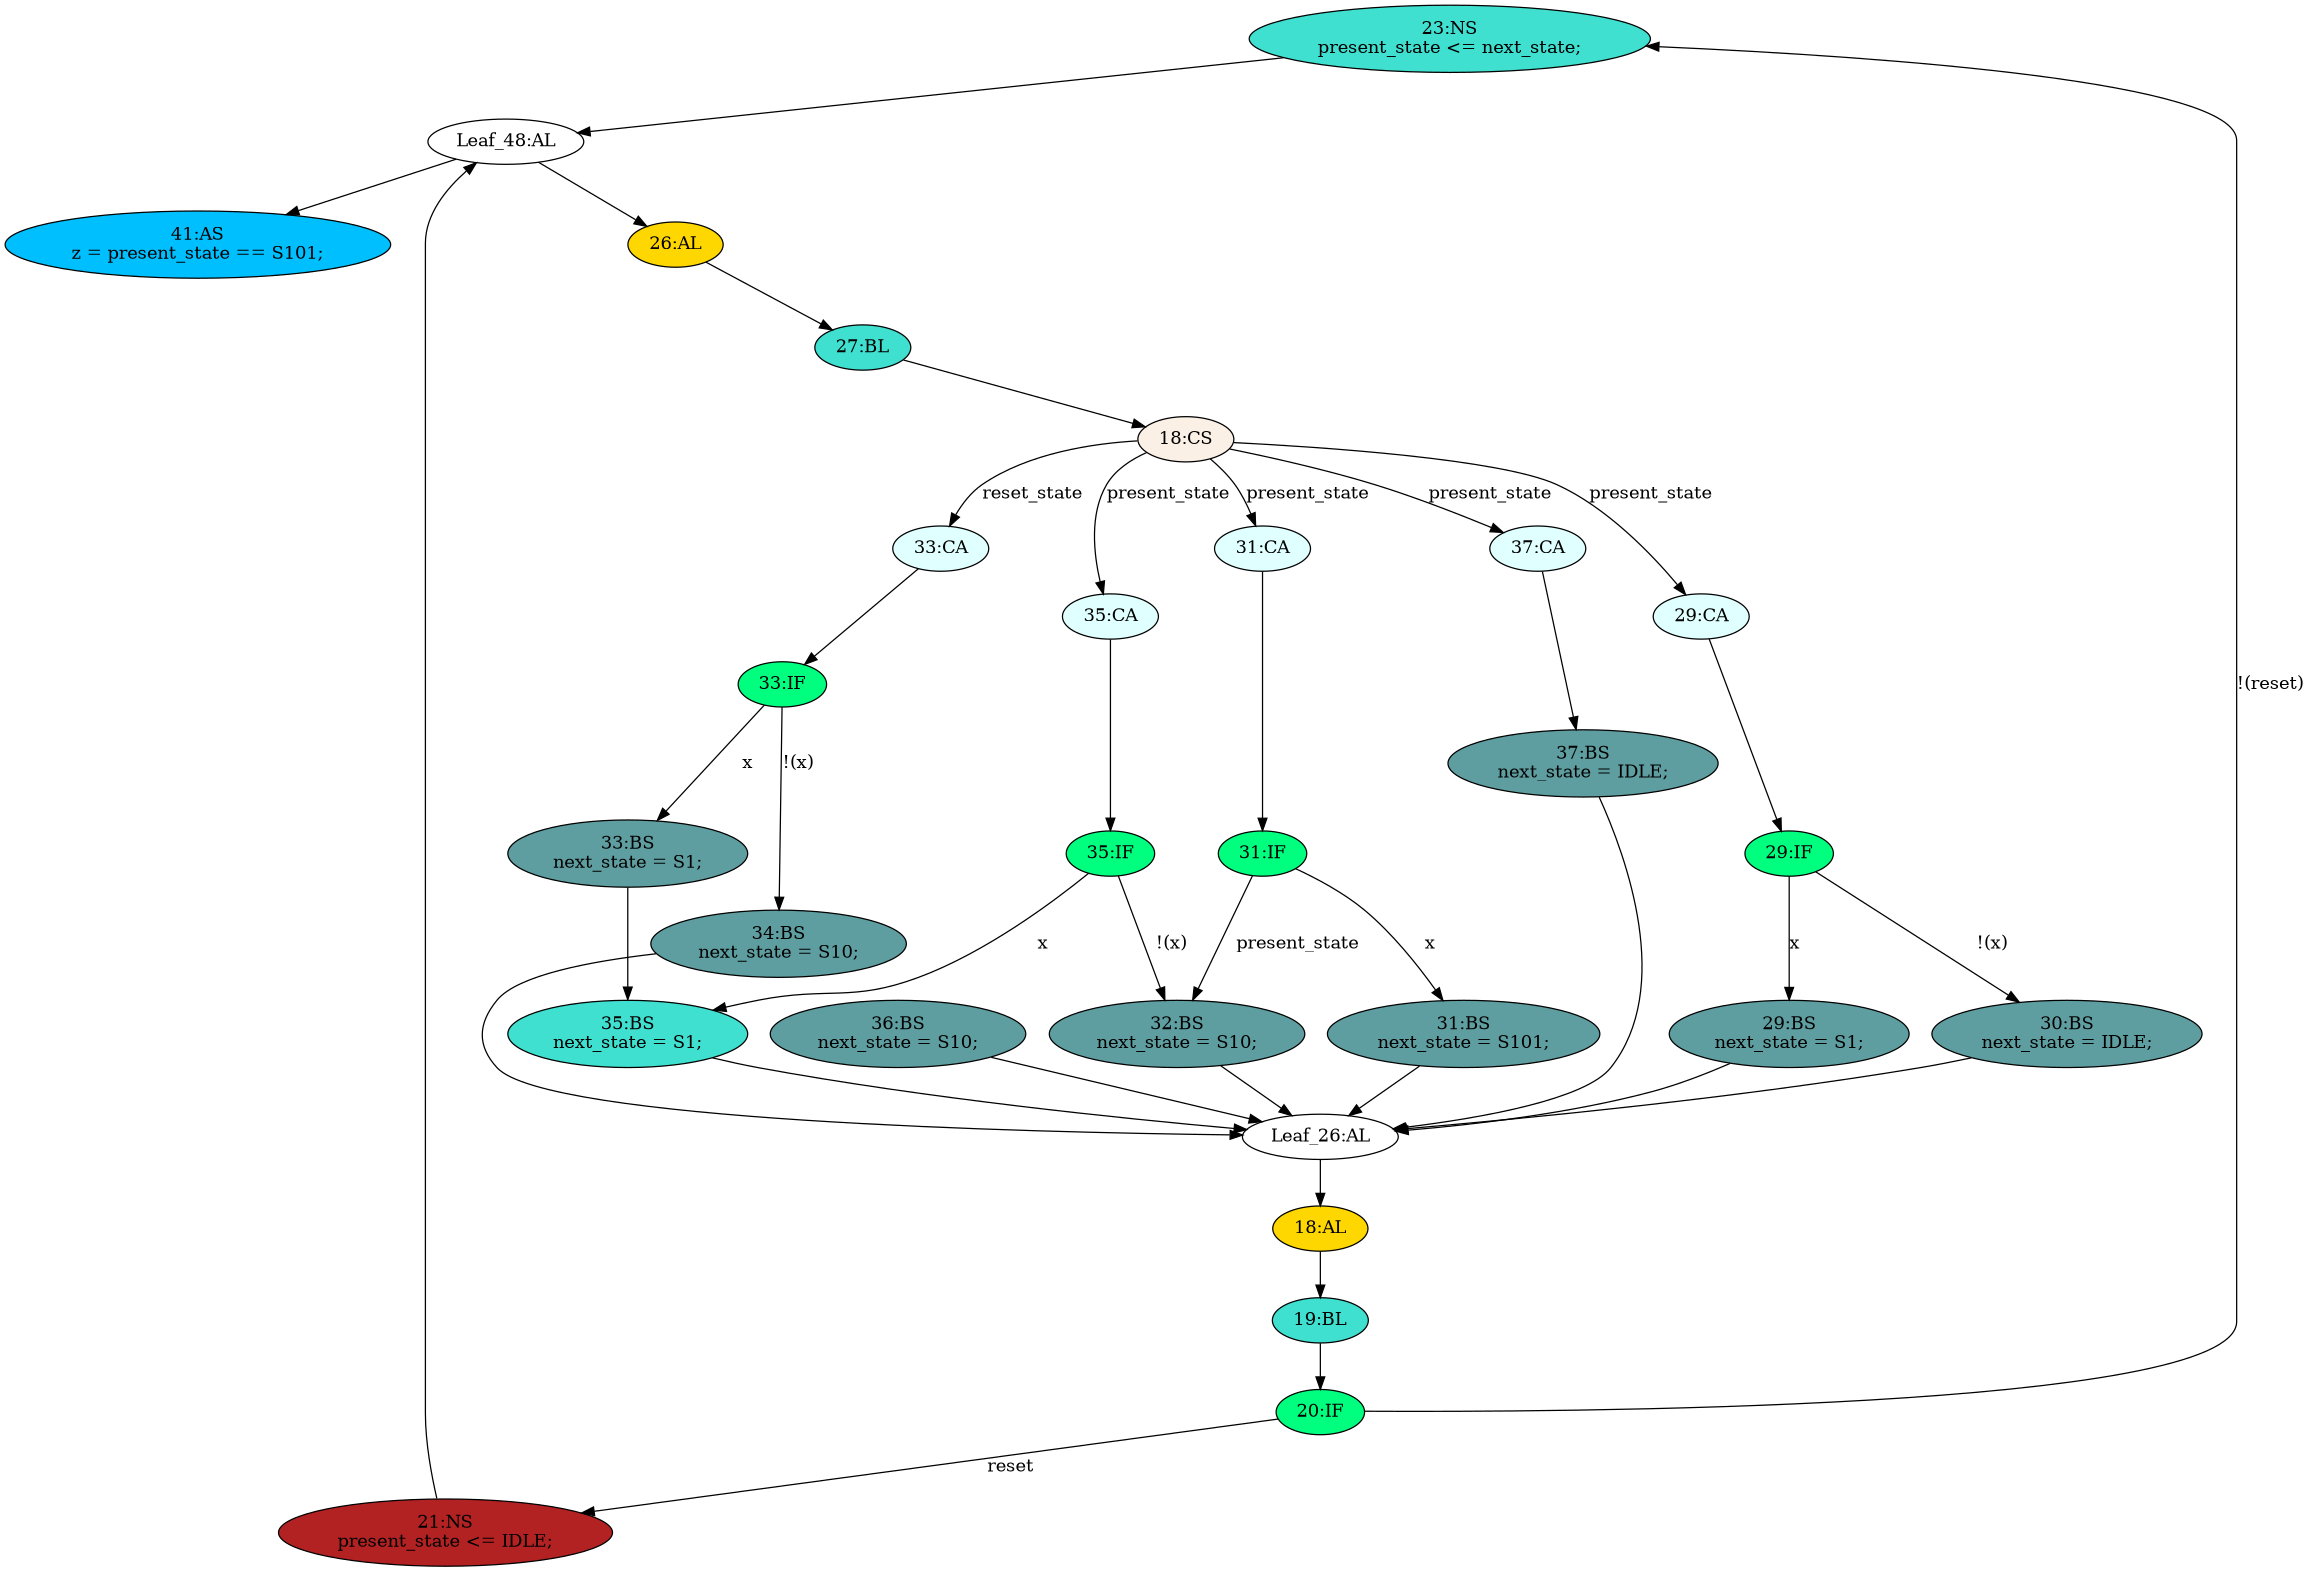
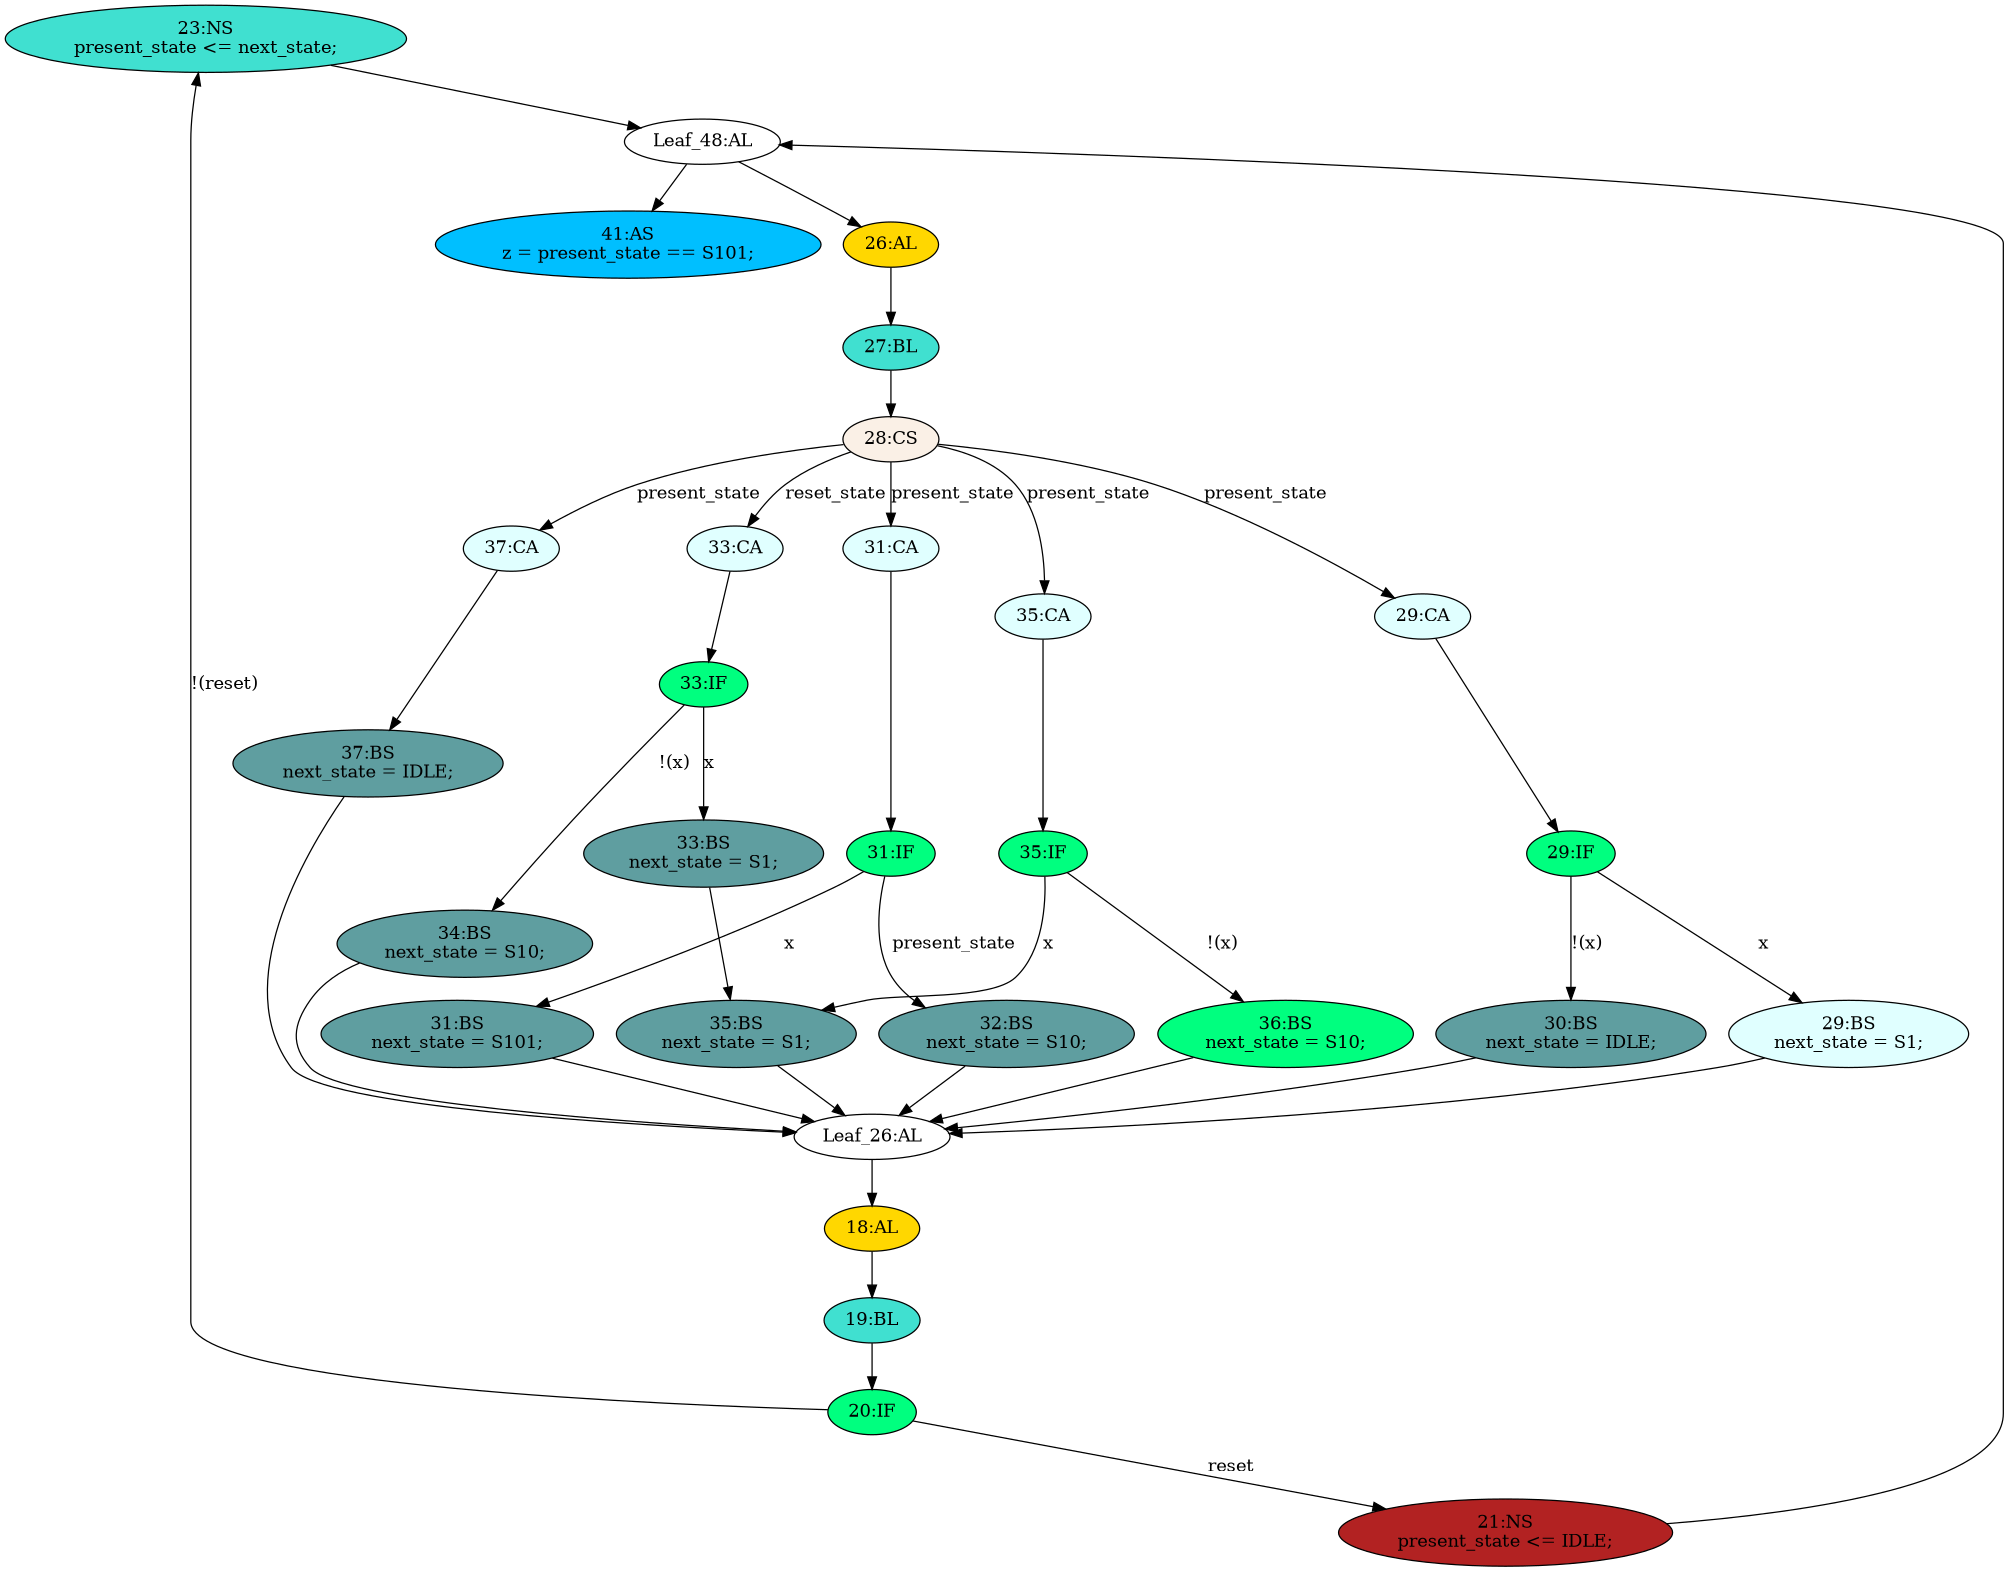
(1186, 439) -> (891, 439)
(1139, 932) -> (1150, 933)
(628, 1034) -> (736, 1034)
(898, 1034) -> (1286, 1034)
(1789, 1034) -> (1849, 1034)
